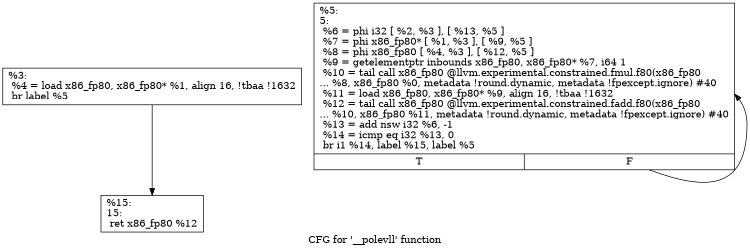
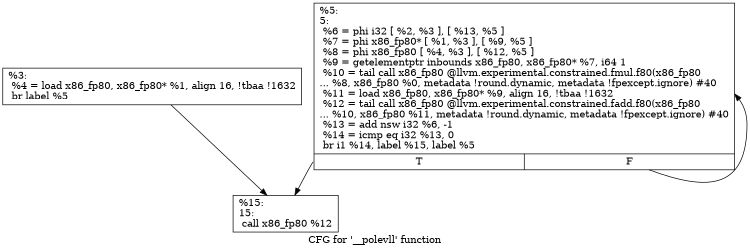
none -> (305, 175)
(152, 224) -> (286, 224)
